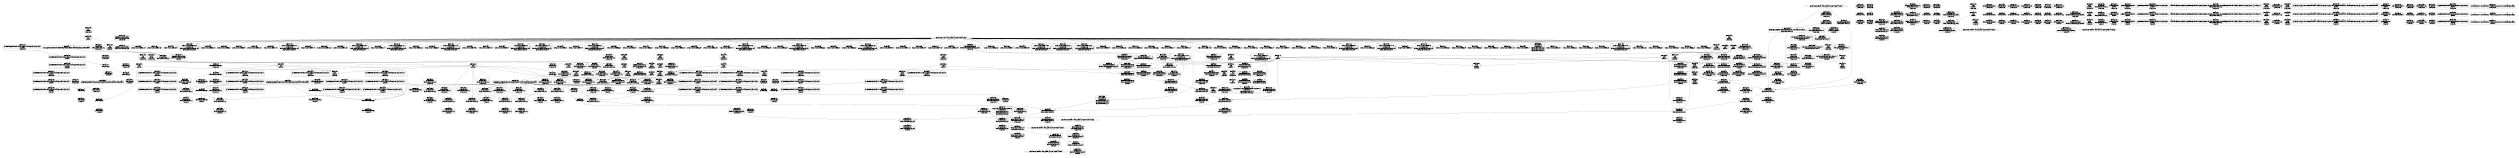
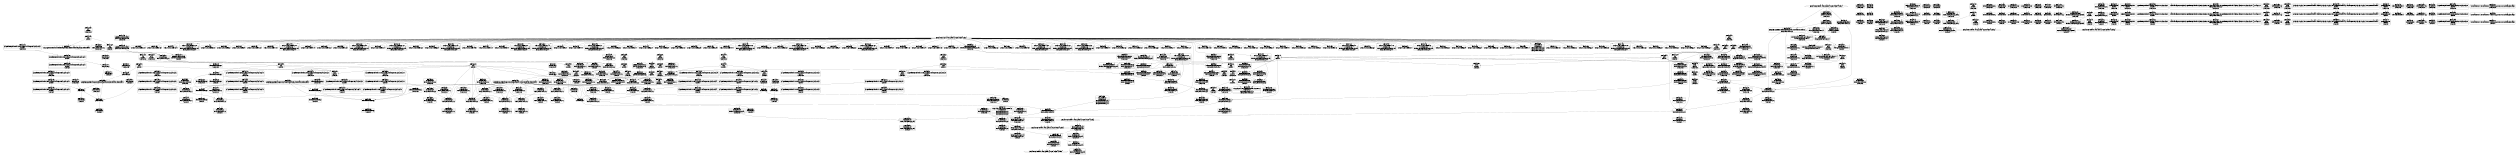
(1913, 6) -> (1913, 6)
(2090, 6) -> none
